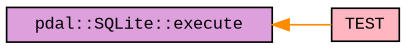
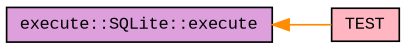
(139, 25) -> (139, 25)
